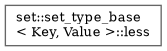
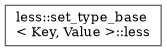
(83, 26) -> (83, 26)
